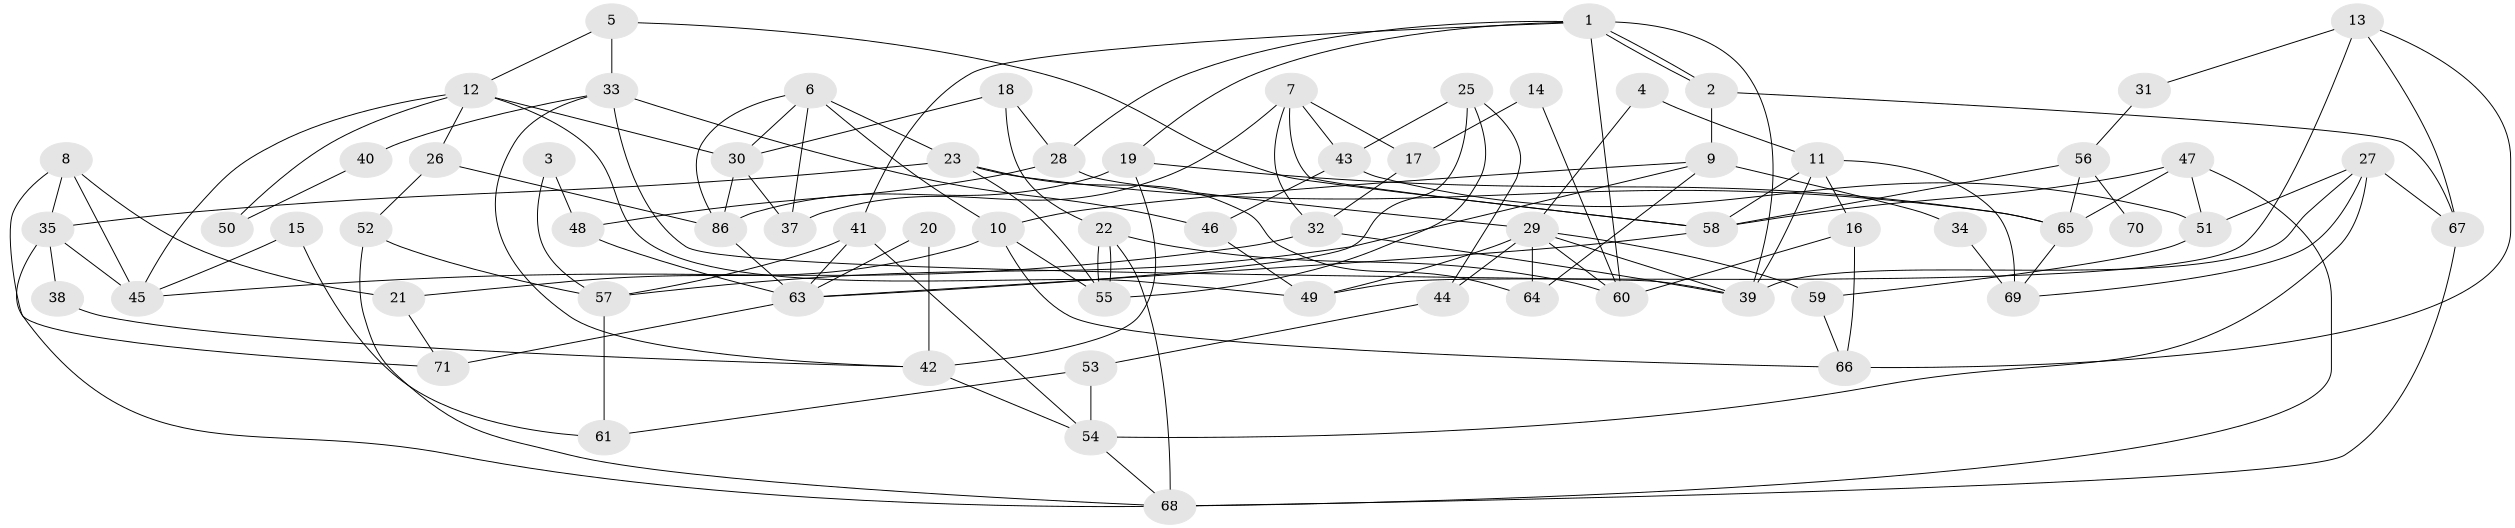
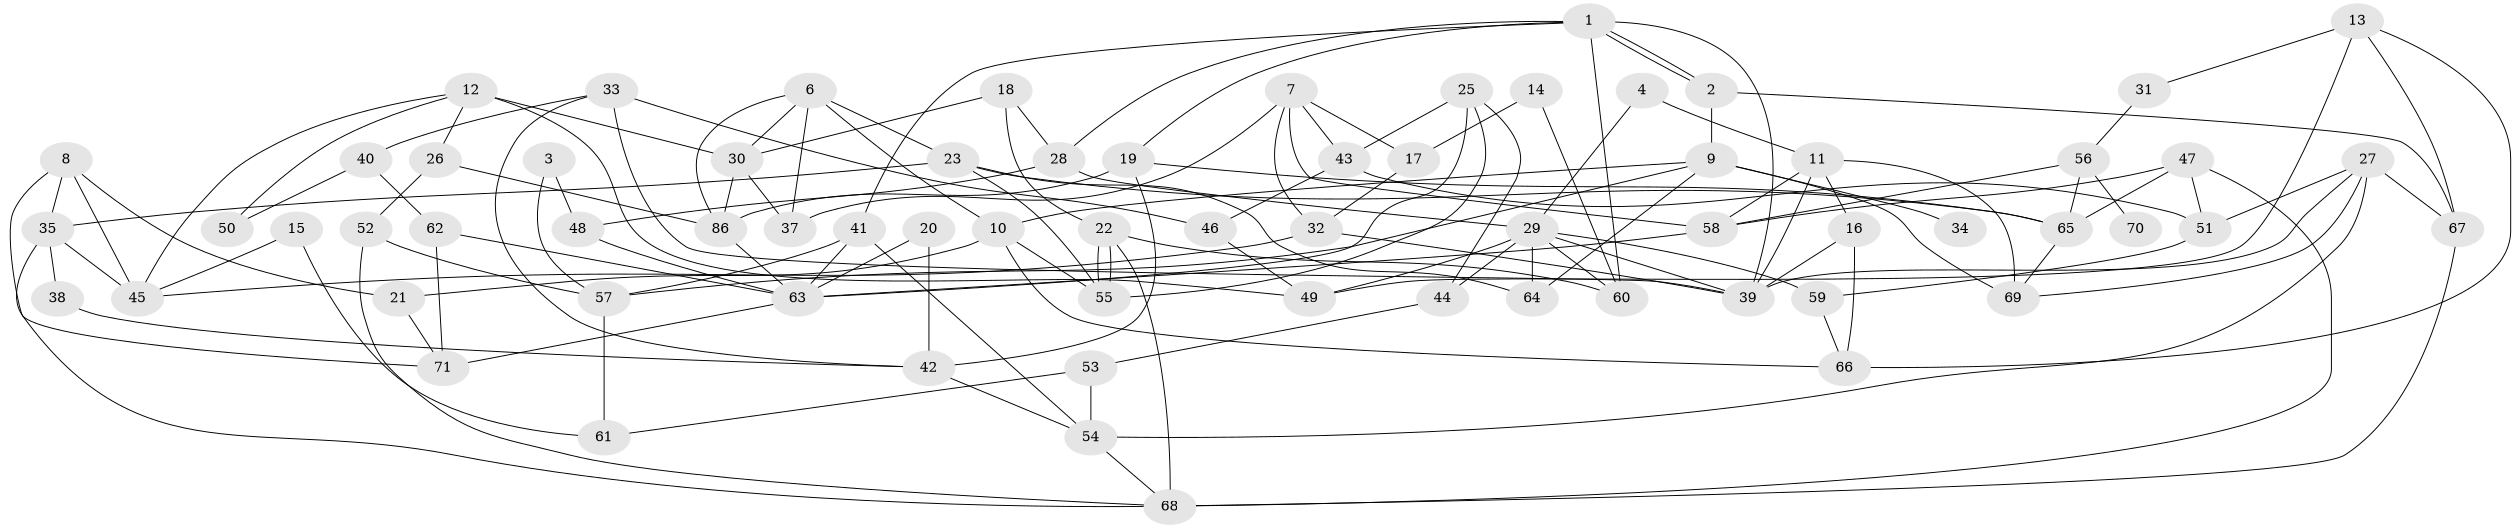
(612, 21) -> none
none -> (435, 229)
(1743, 263) -> (1801, 264)
(1987, 264) -> (1888, 212)
